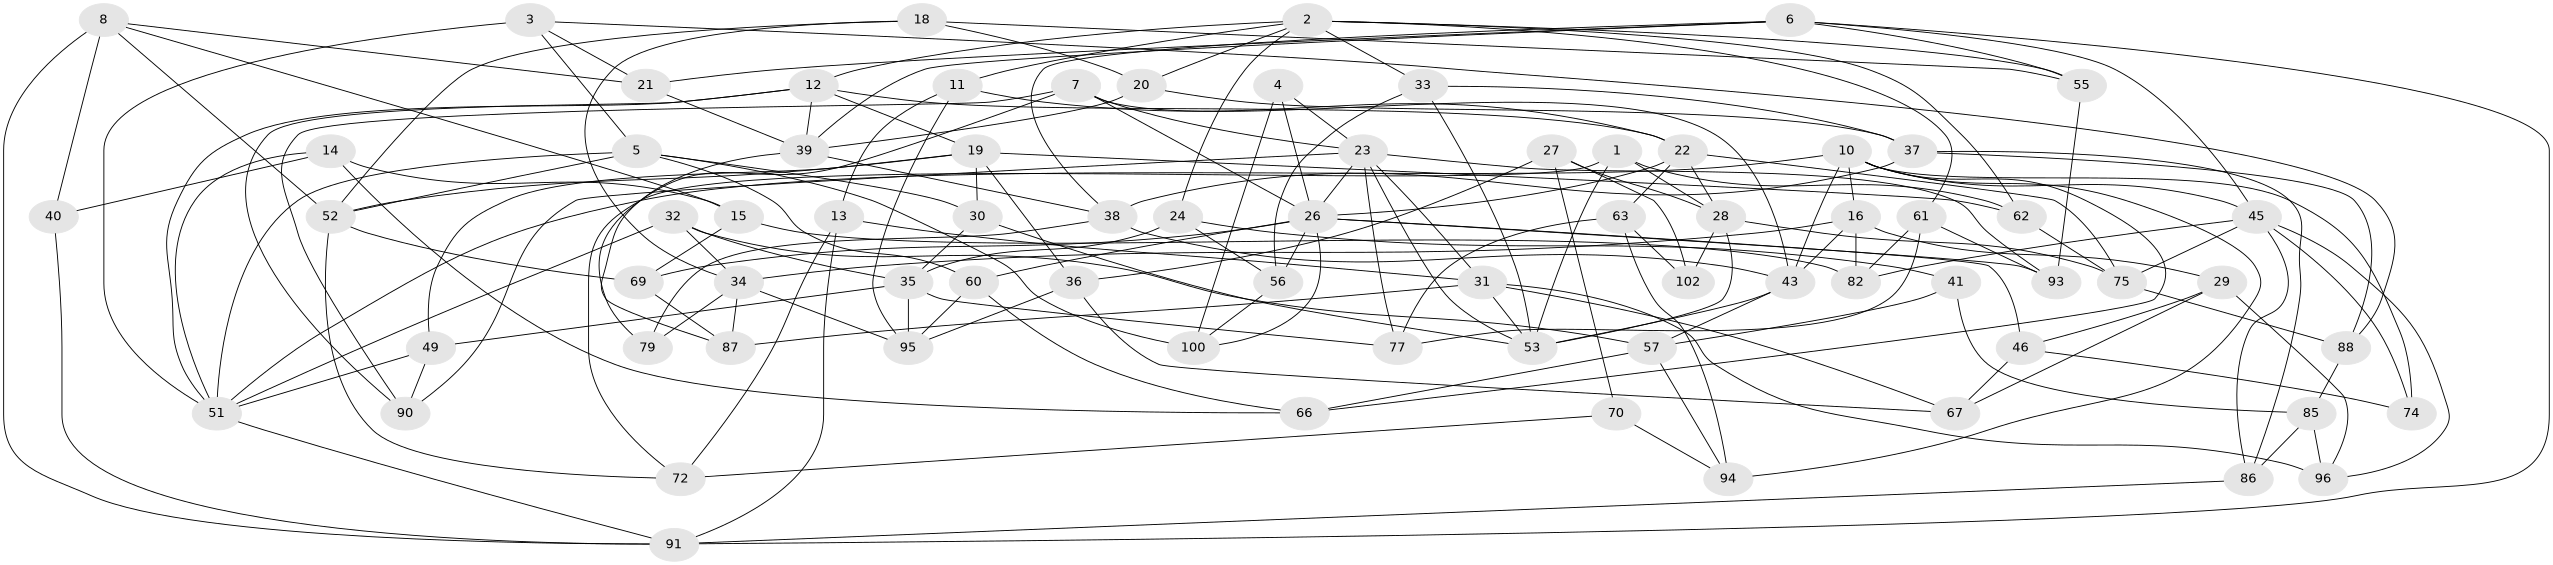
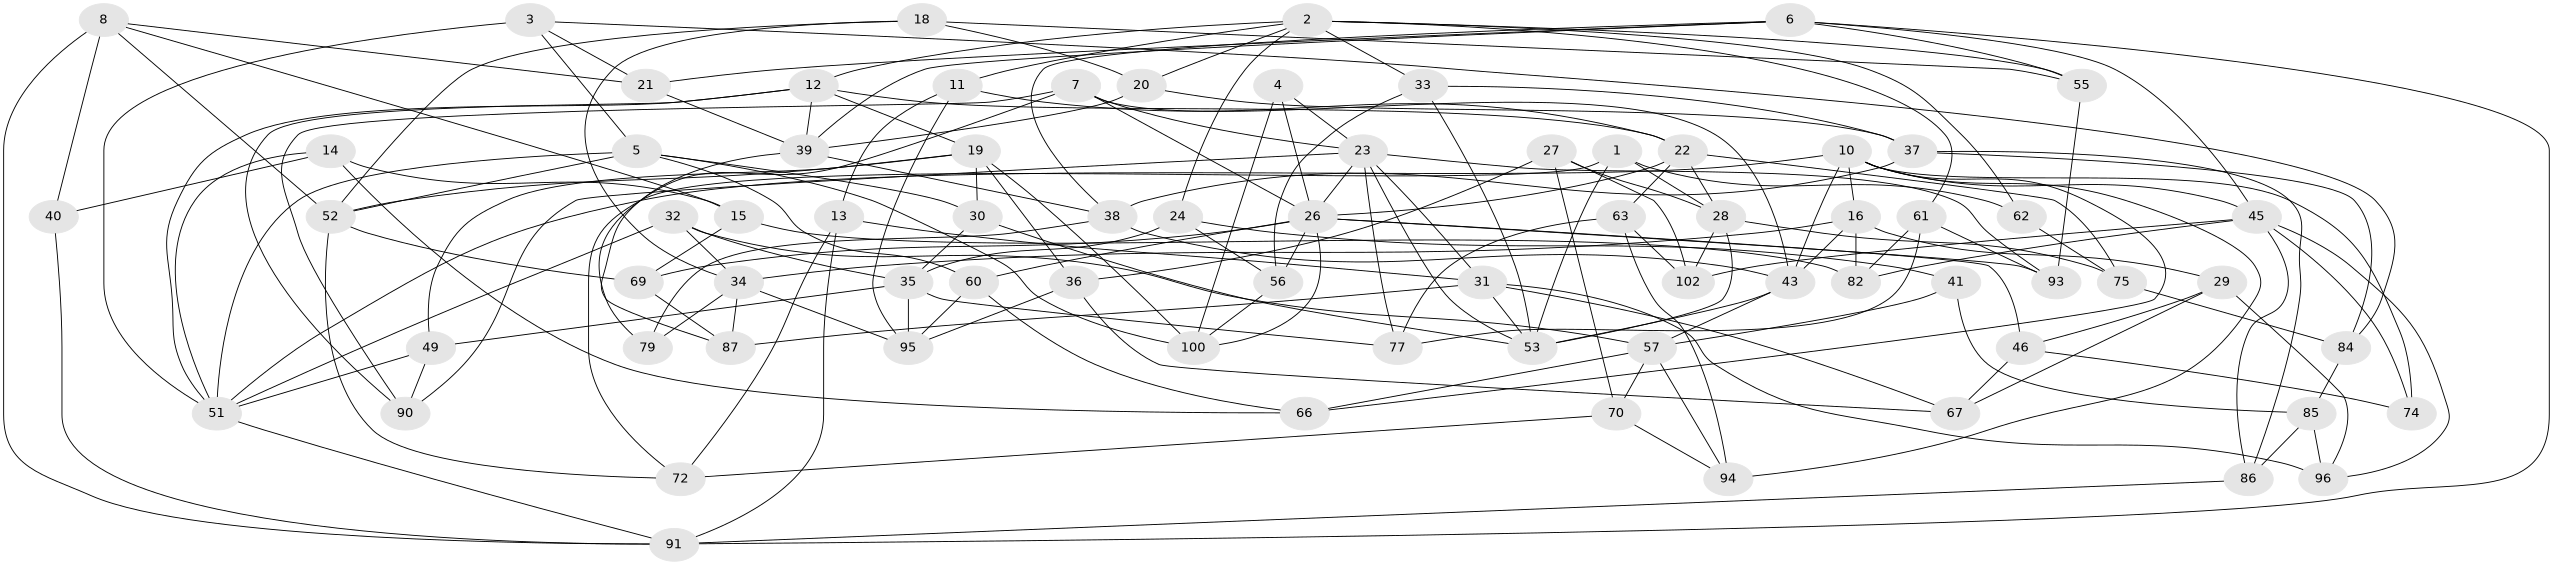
(1550, 179) -> (1079, 237)
(2189, 250) -> (2011, 239)
(2346, 348) -> (2346, 348)
none -> (1634, 381)
